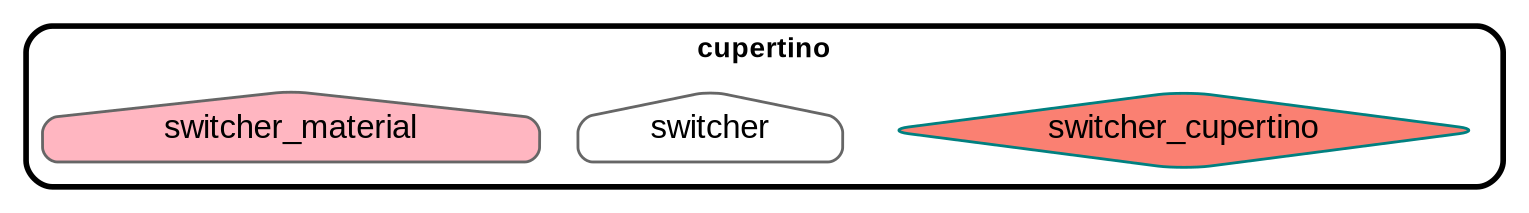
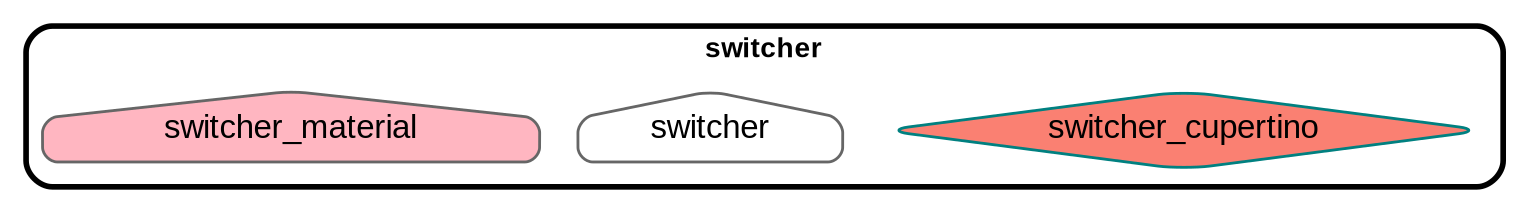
(765, 50) -> (765, 50)
